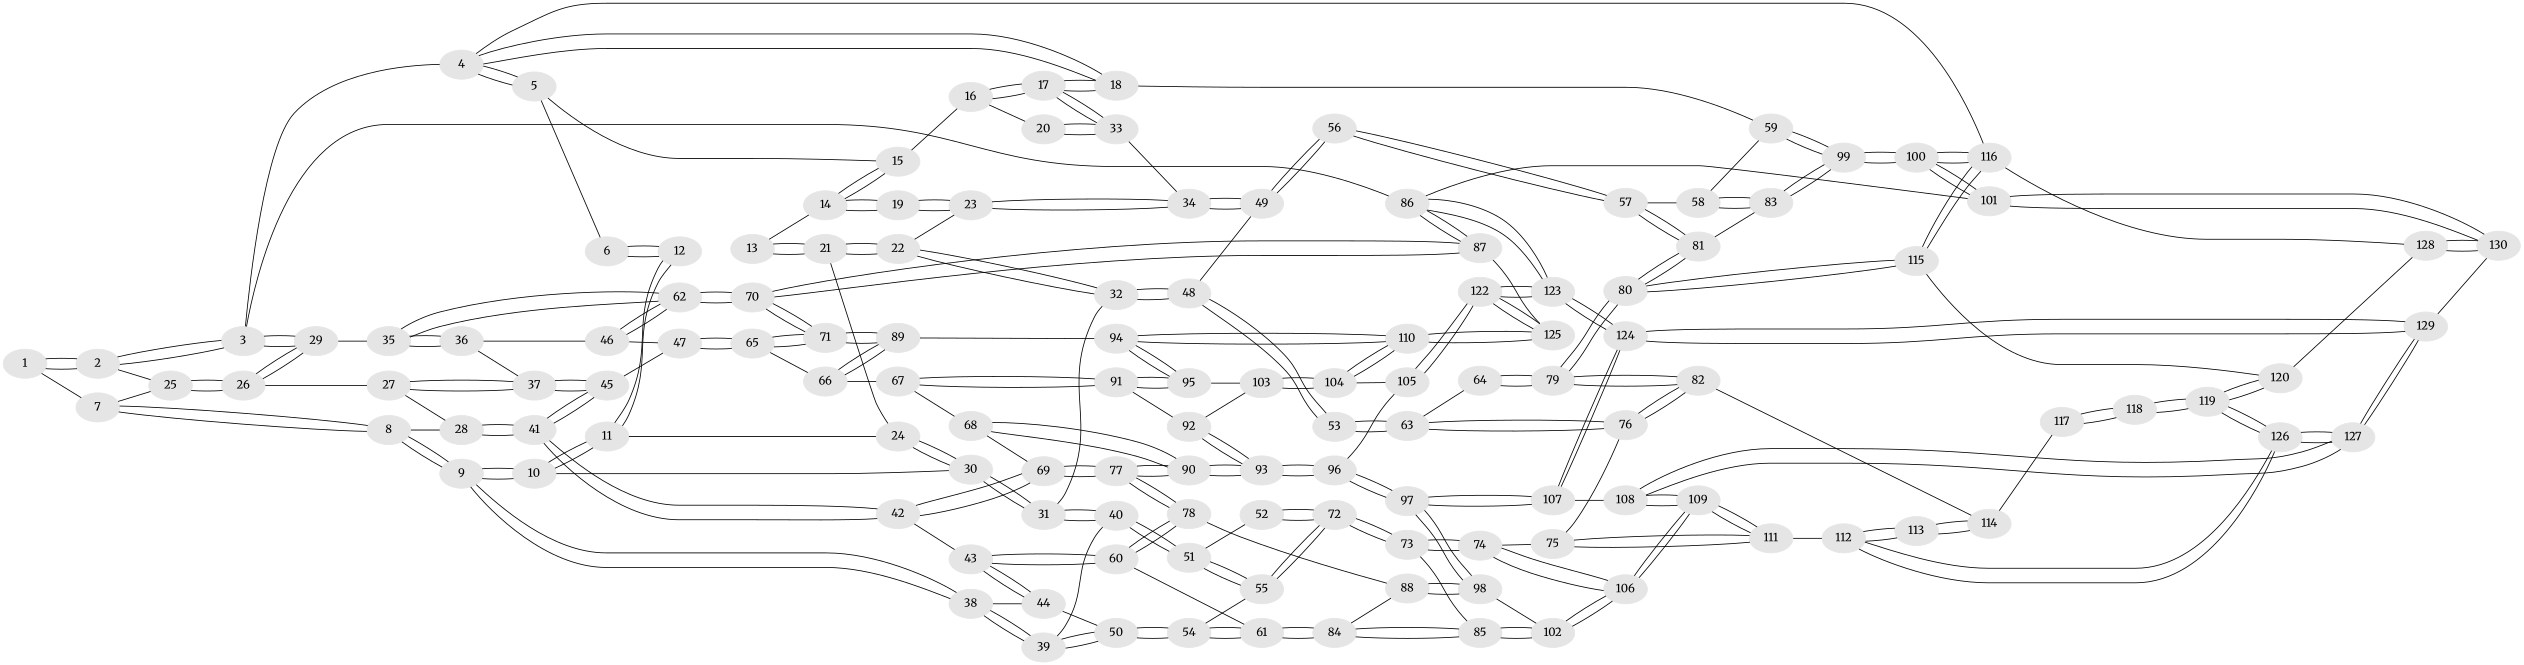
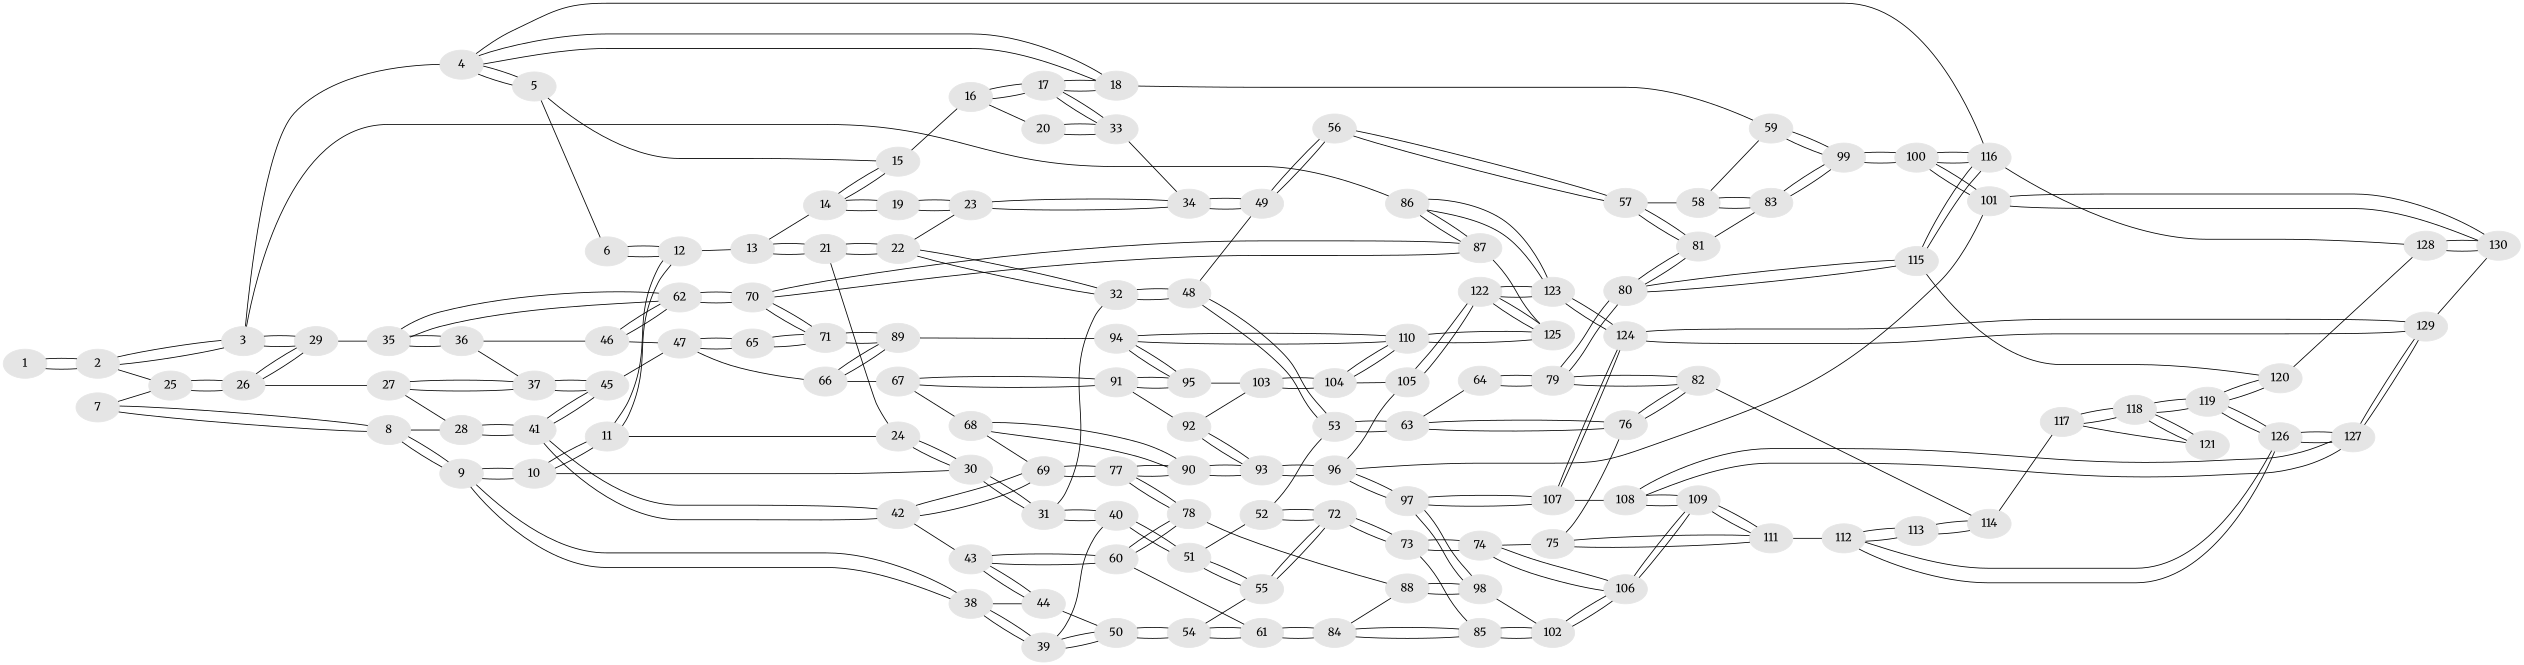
(1696, 166) -> (1707, 426)
none -> (716, 250)
(789, 363) -> (749, 370)
(61, 386) -> none
none -> (2208, 445)
none -> (1298, 471)
